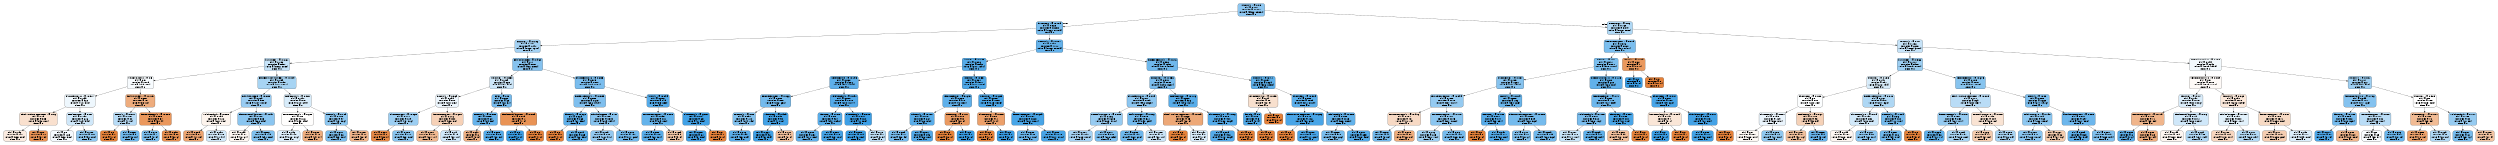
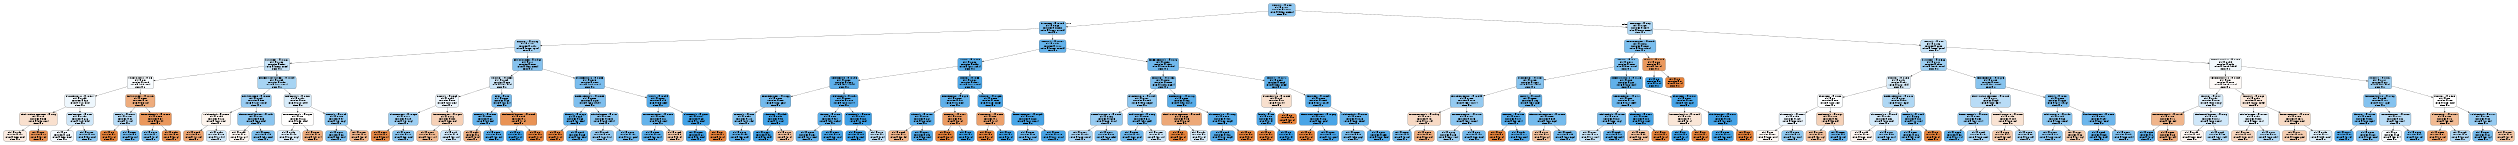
(763, 136) -> (763, 136)
(899, 136) -> (899, 136)
none -> (1286, 136)
(1522, 136) -> (1542, 136)
(2348, 136) -> (2368, 136)
